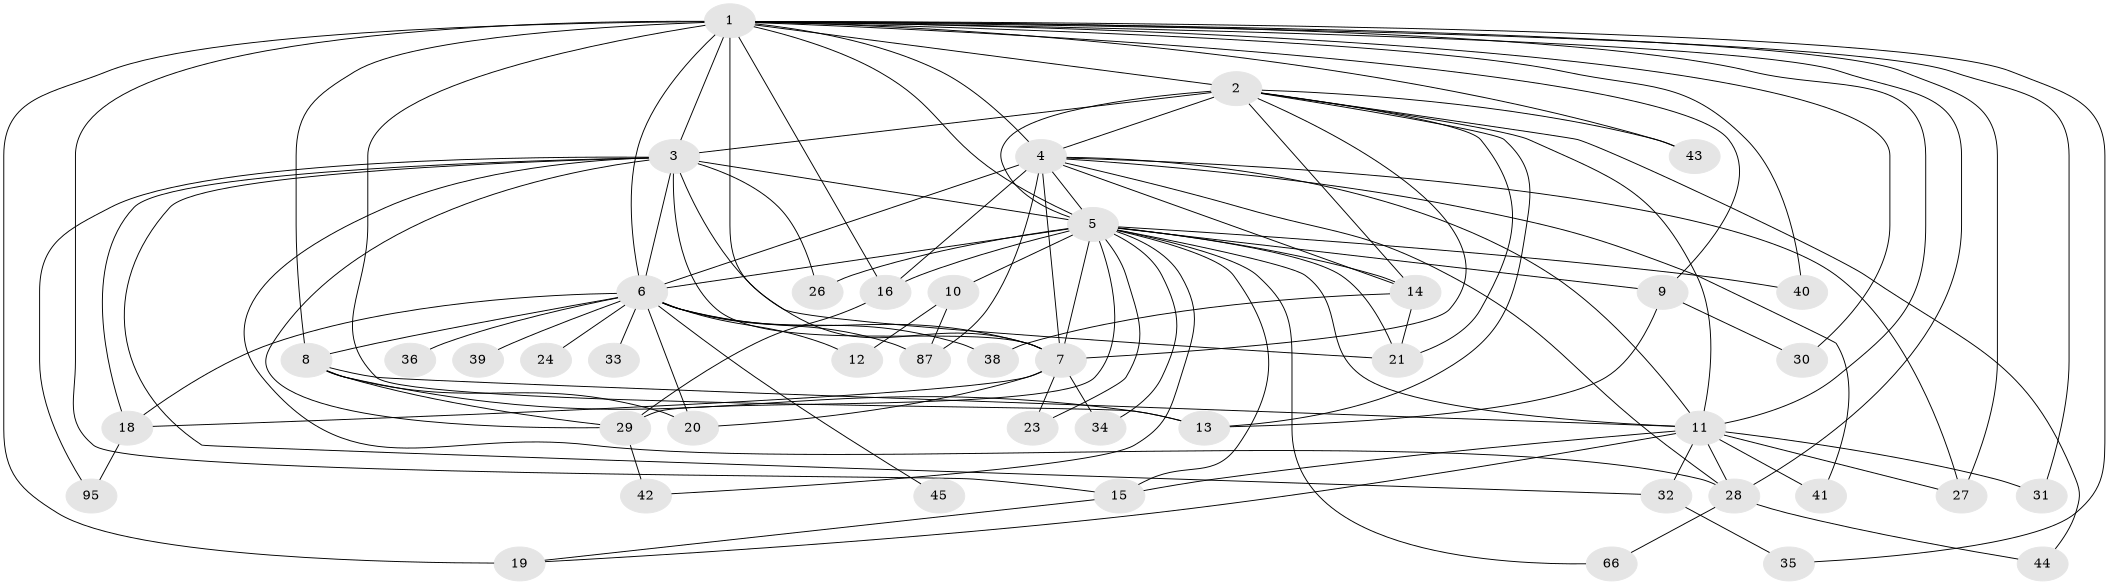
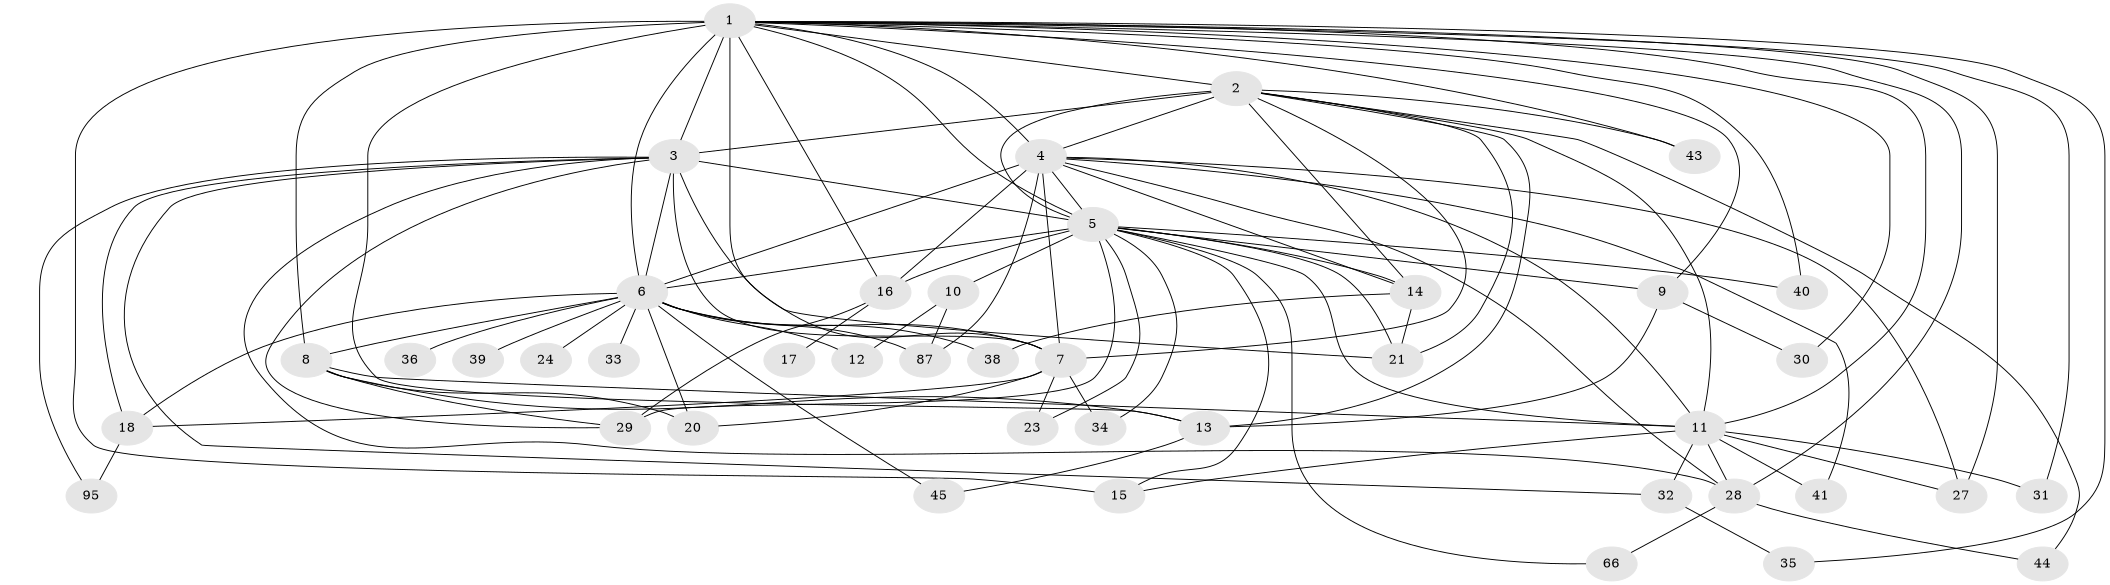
(818, 292) -> none
(1077, 292) -> none
none -> (789, 360)
none -> (1075, 469)
(646, 496) -> none
(520, 564) -> none
